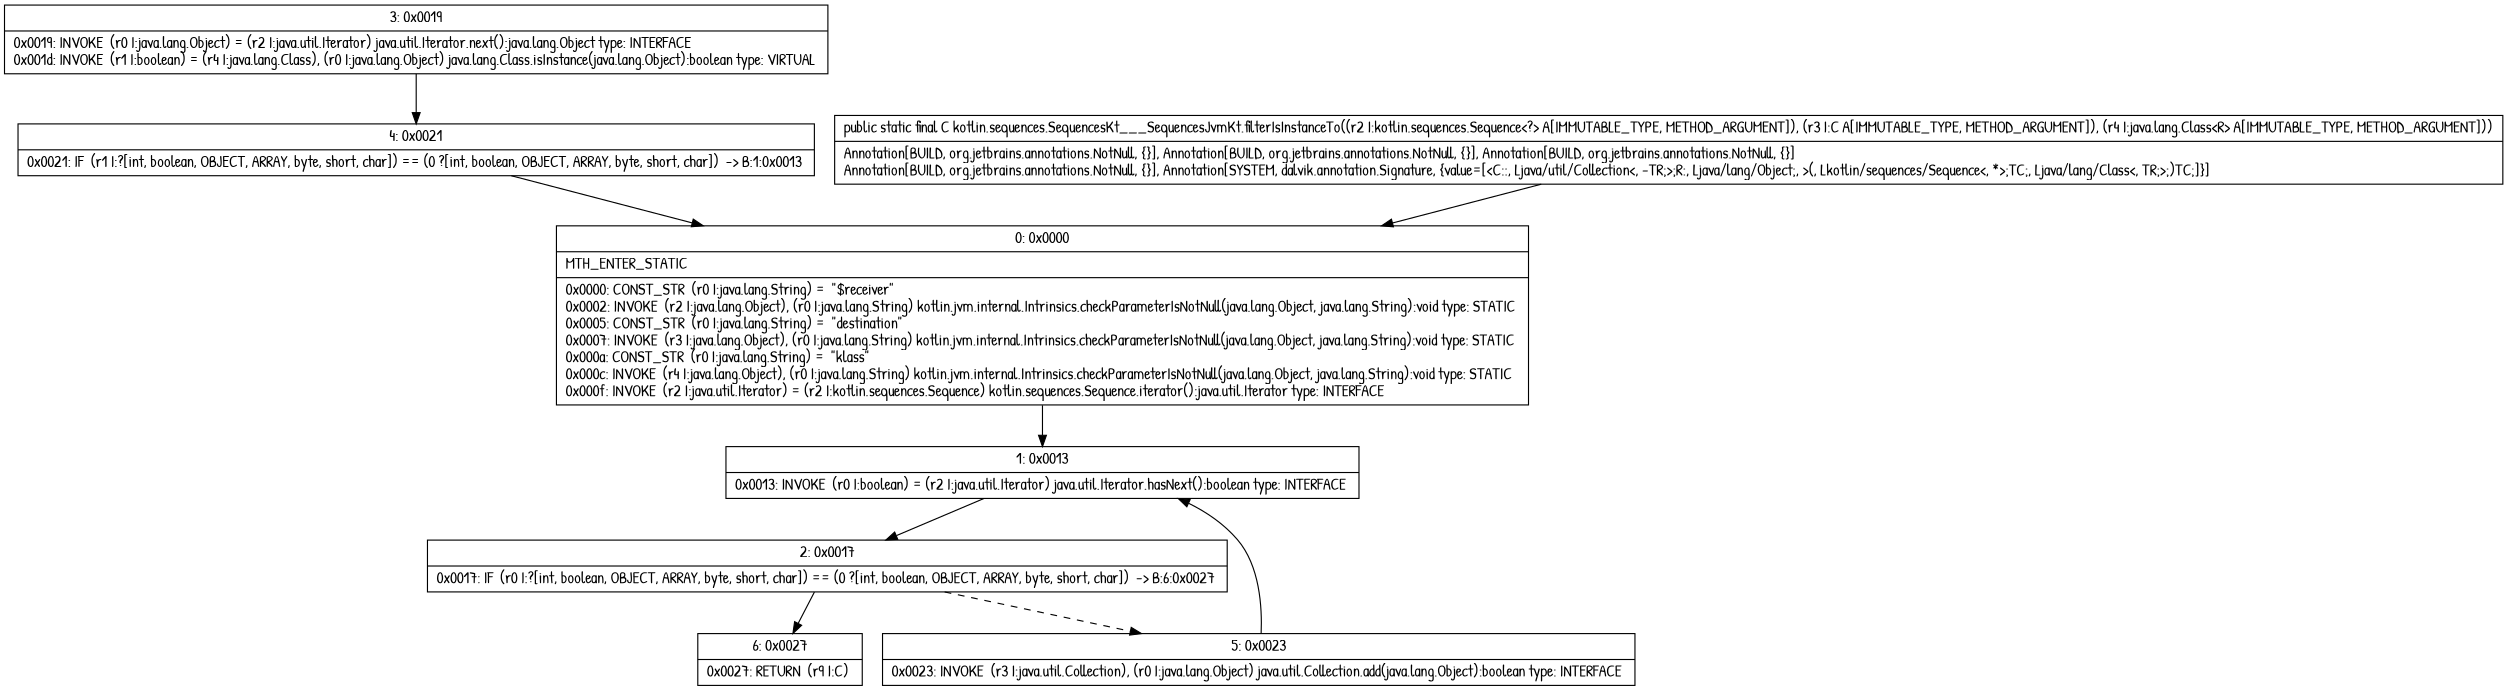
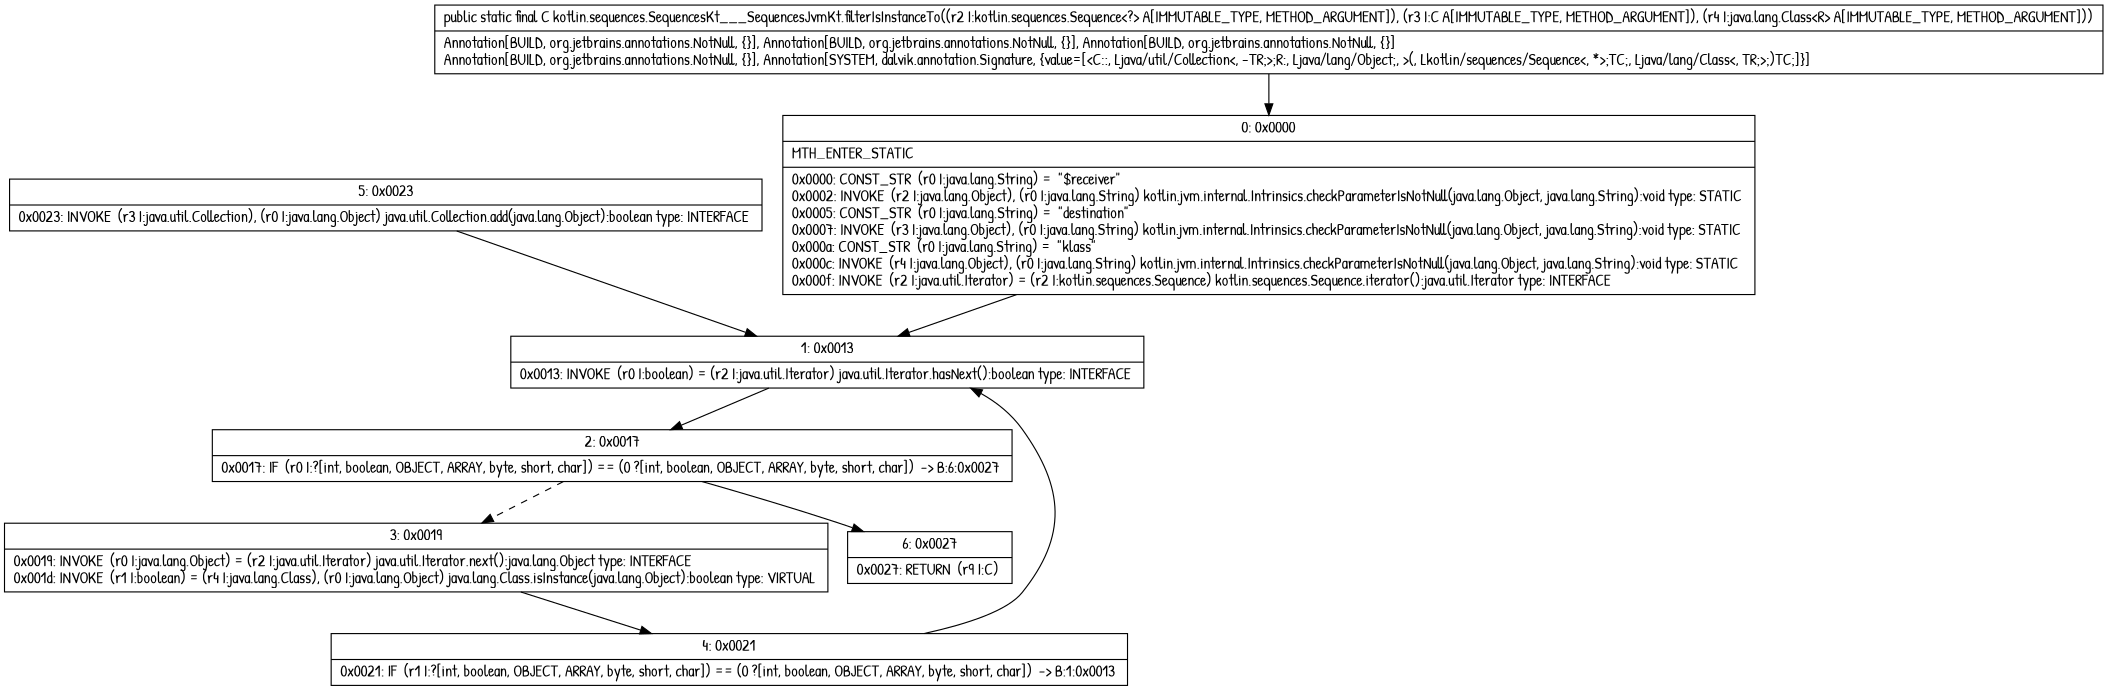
(602, 199) -> (1052, 537)
(1037, 612) -> (528, 500)
